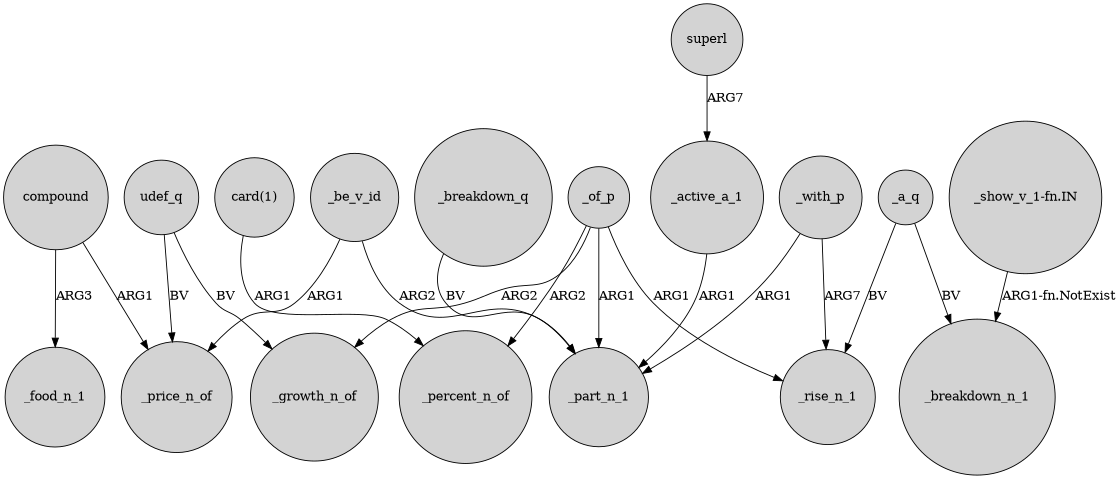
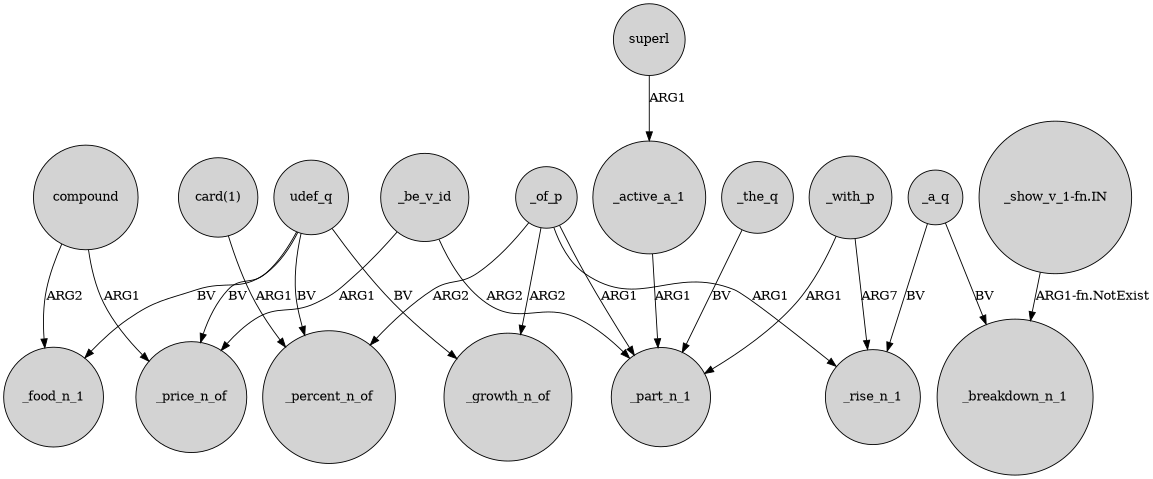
(725, 98) -> (668, 98)
(483, 197) -> (758, 197)
none -> (295, 280)
none -> (197, 290)
(74, 296) -> (65, 296)
